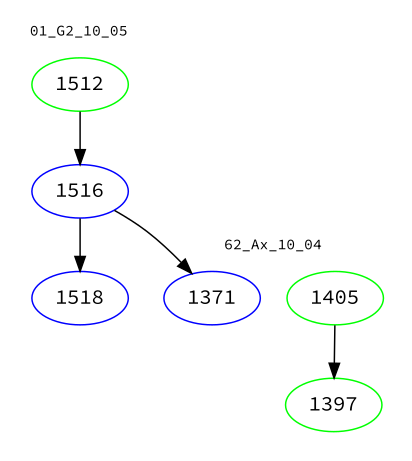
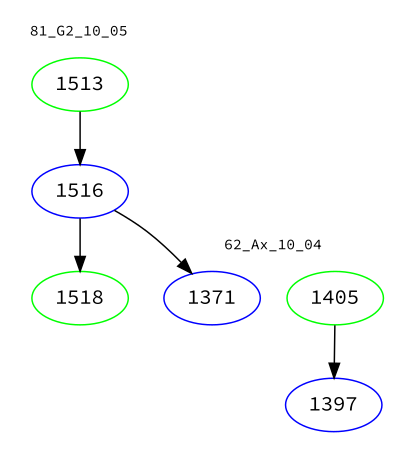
(79, 32) -> (79, 32)
(80, 85) -> (80, 85)
(80, 298) -> (80, 298)
(334, 405) -> (334, 405)
